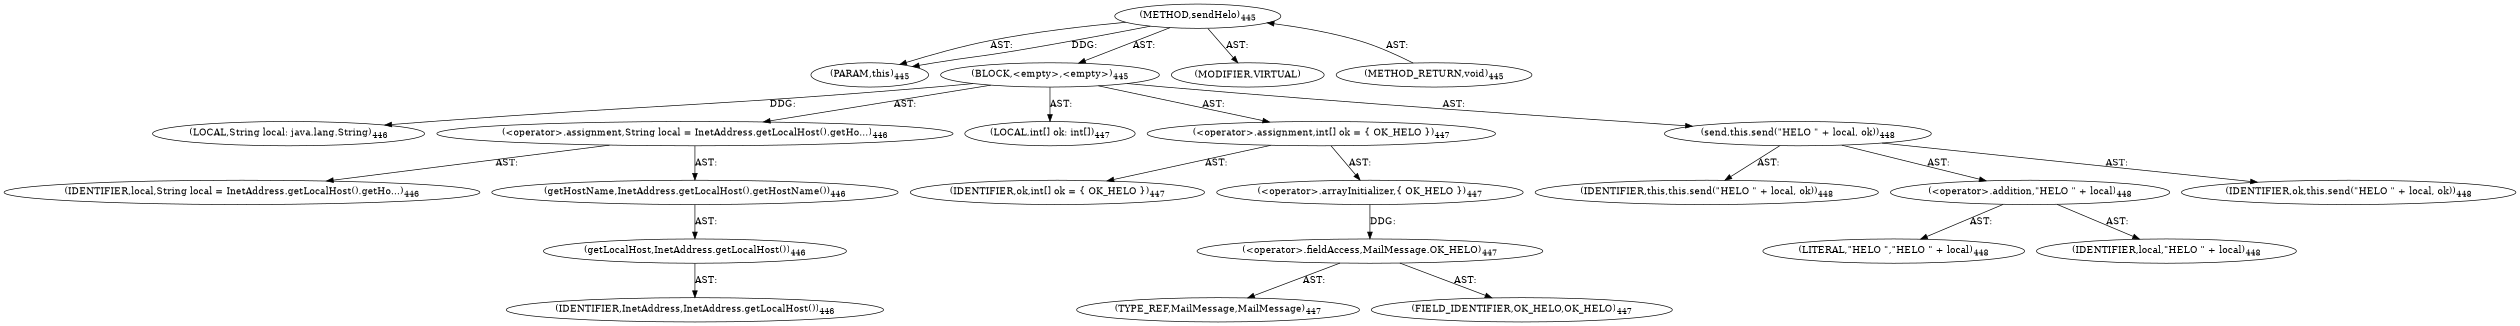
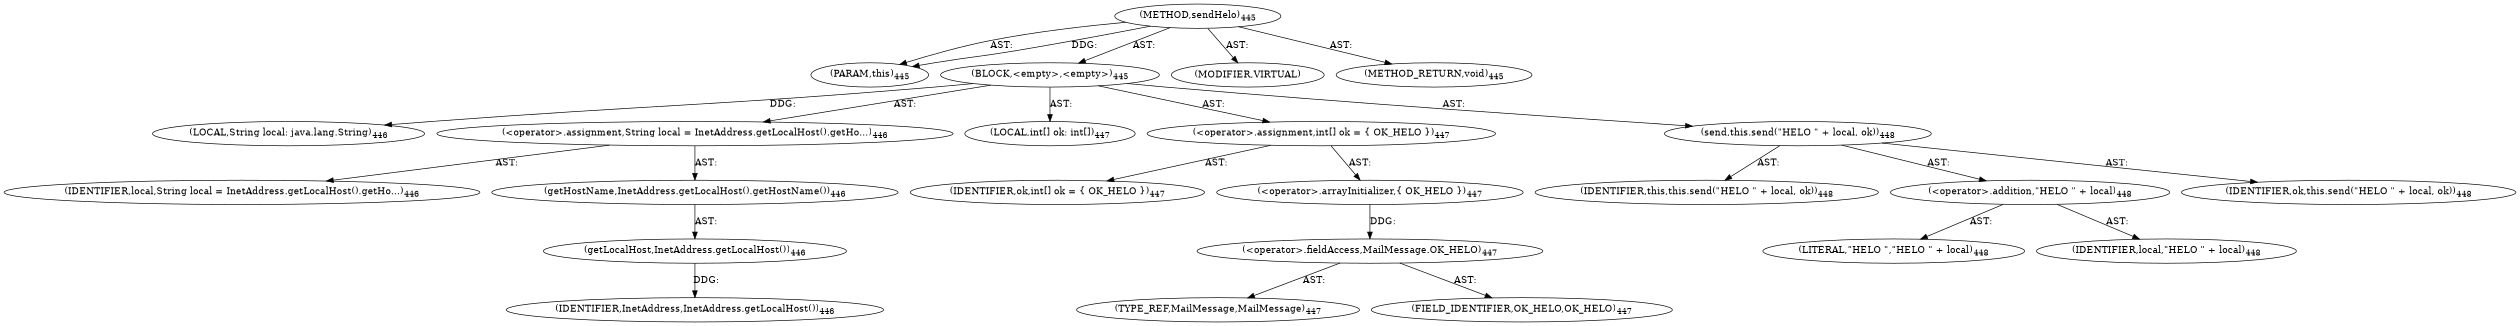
(1345, 37) -> (1312, 45)
(708, 280) -> (708, 280)
